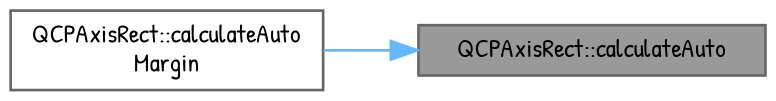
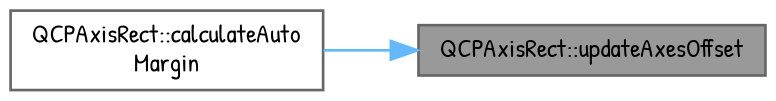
(592, 50) -> (592, 50)
